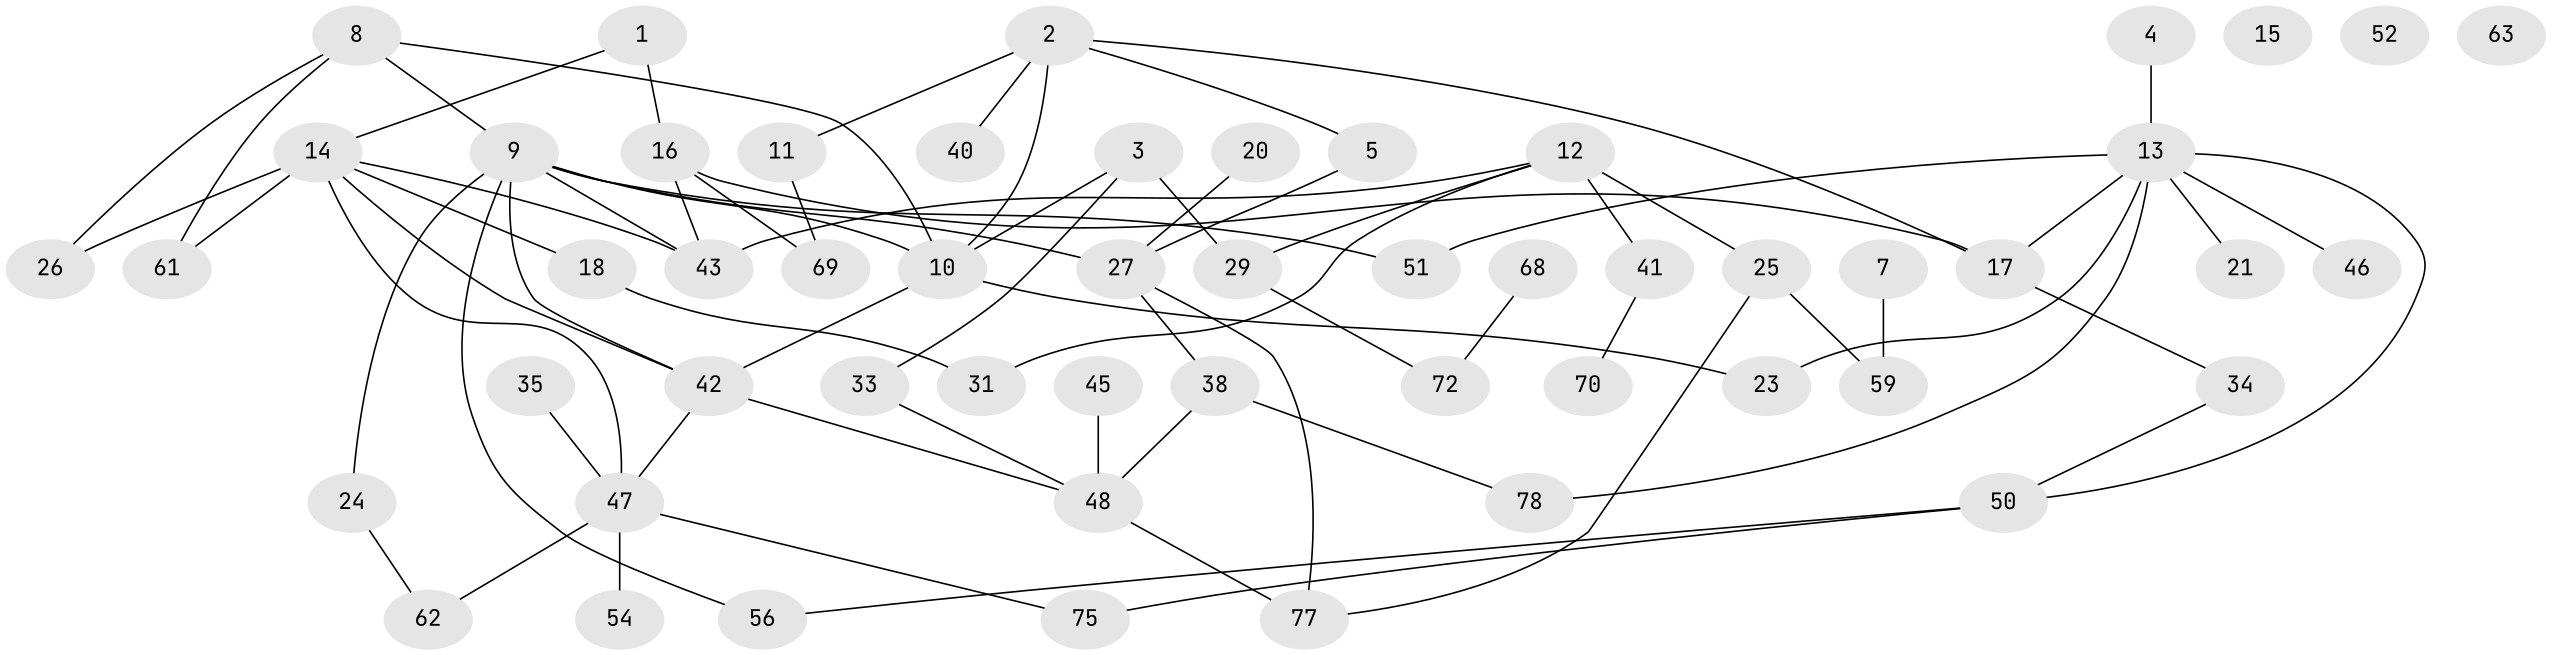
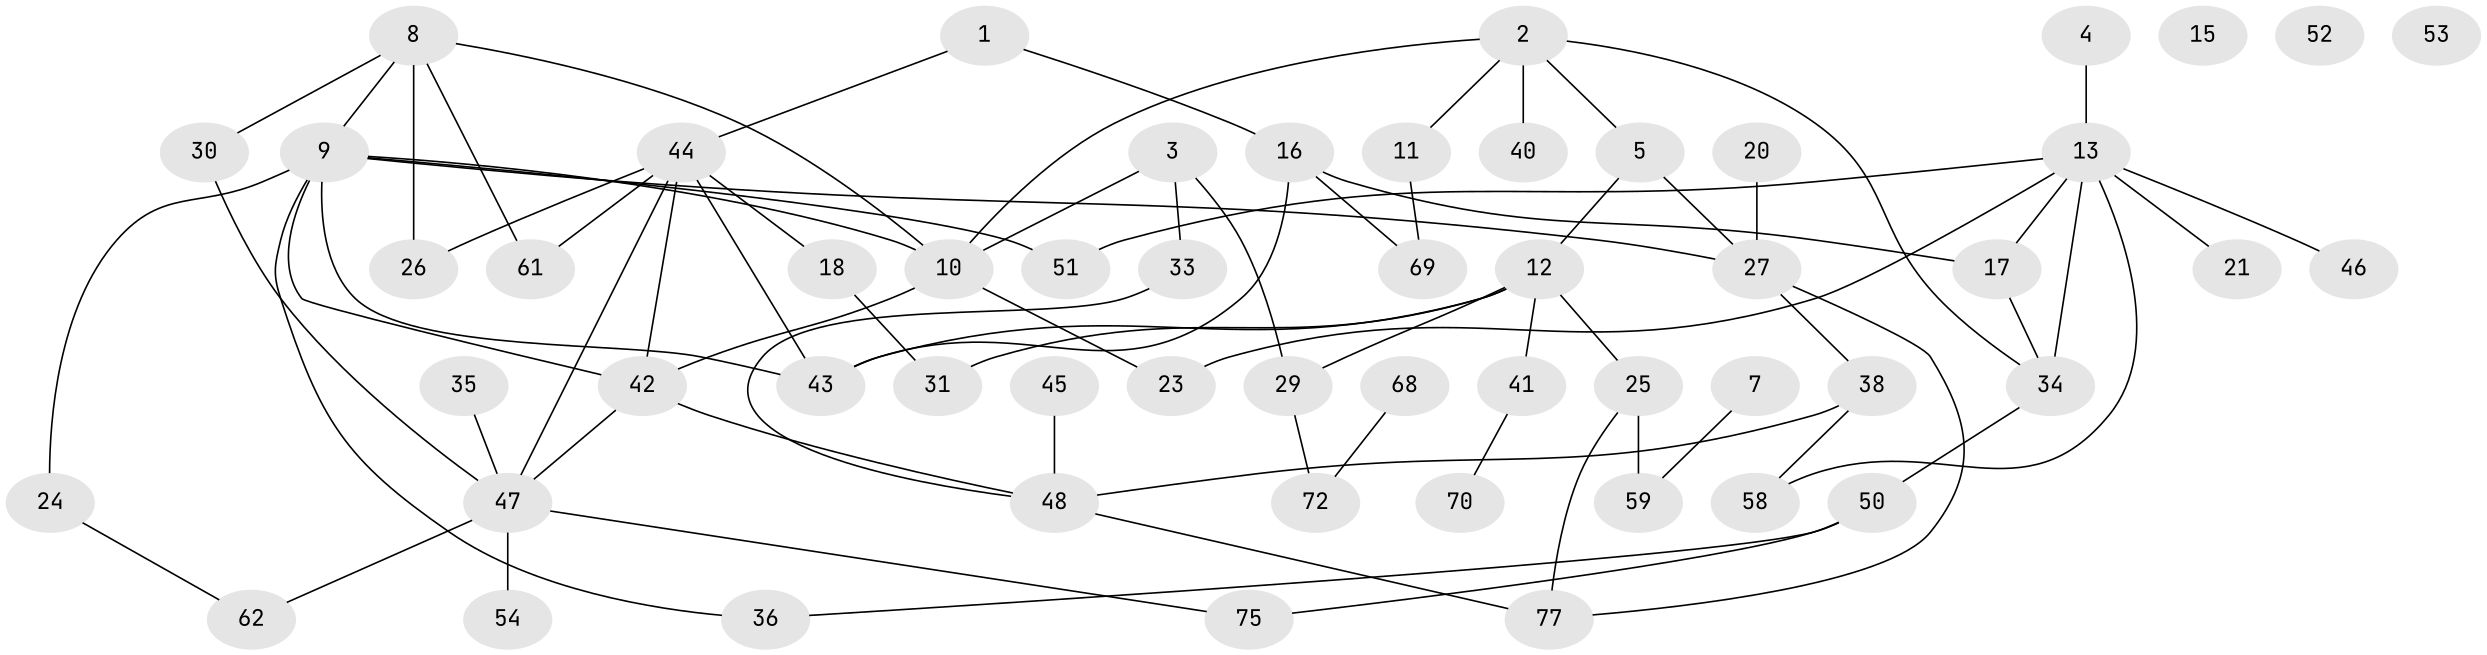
(2501, 36) -> (2437, 36)
(1540, 103) -> (1837, 142)
none -> (204, 152)
(318, 152) -> (681, 152)
none -> (1590, 211)
(2381, 354) -> (2068, 269)
(1530, 503) -> (1755, 503)
(762, 620) -> (766, 620)
